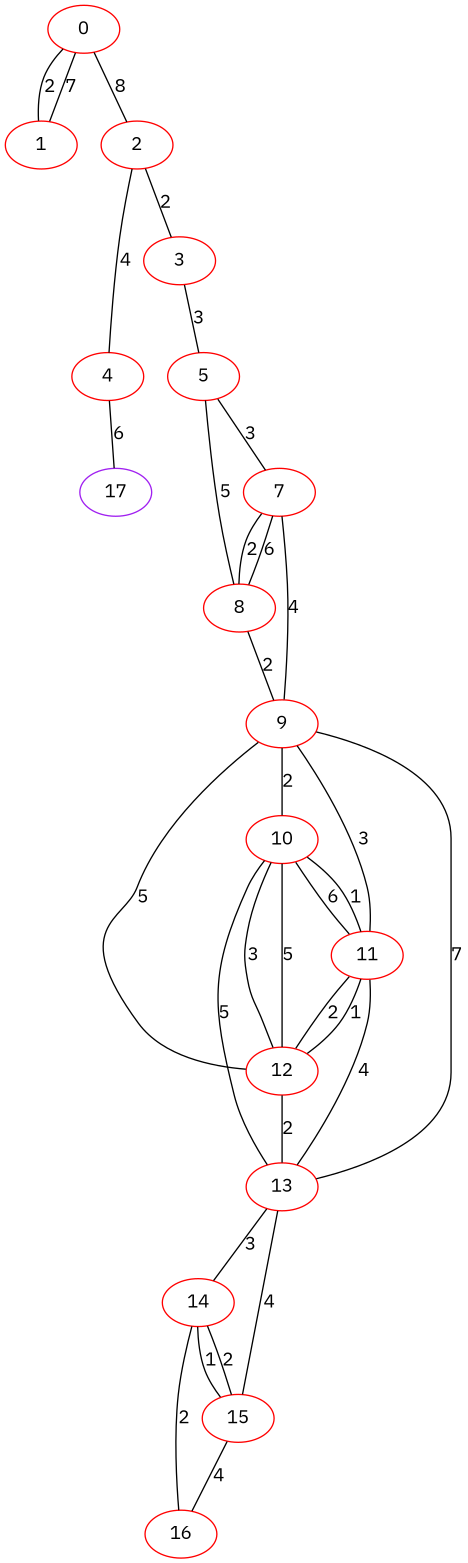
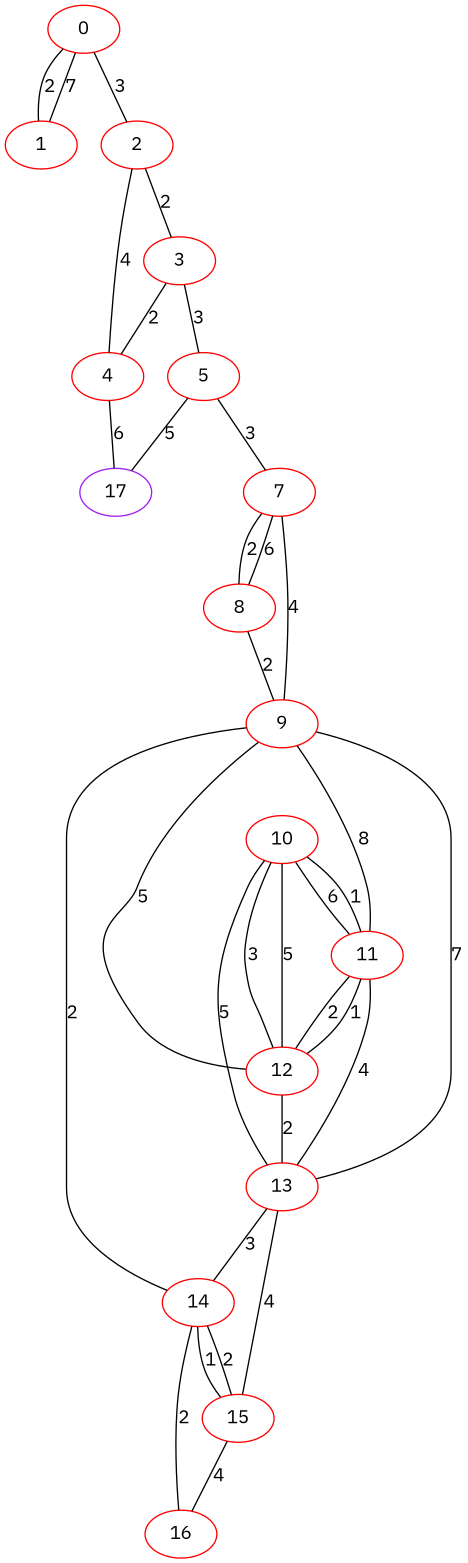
(120, 87) -> (120, 87)
none -> (144, 319)
(216, 493) -> (160, 434)
(282, 782) -> (67, 974)
(364, 840) -> (364, 840)
